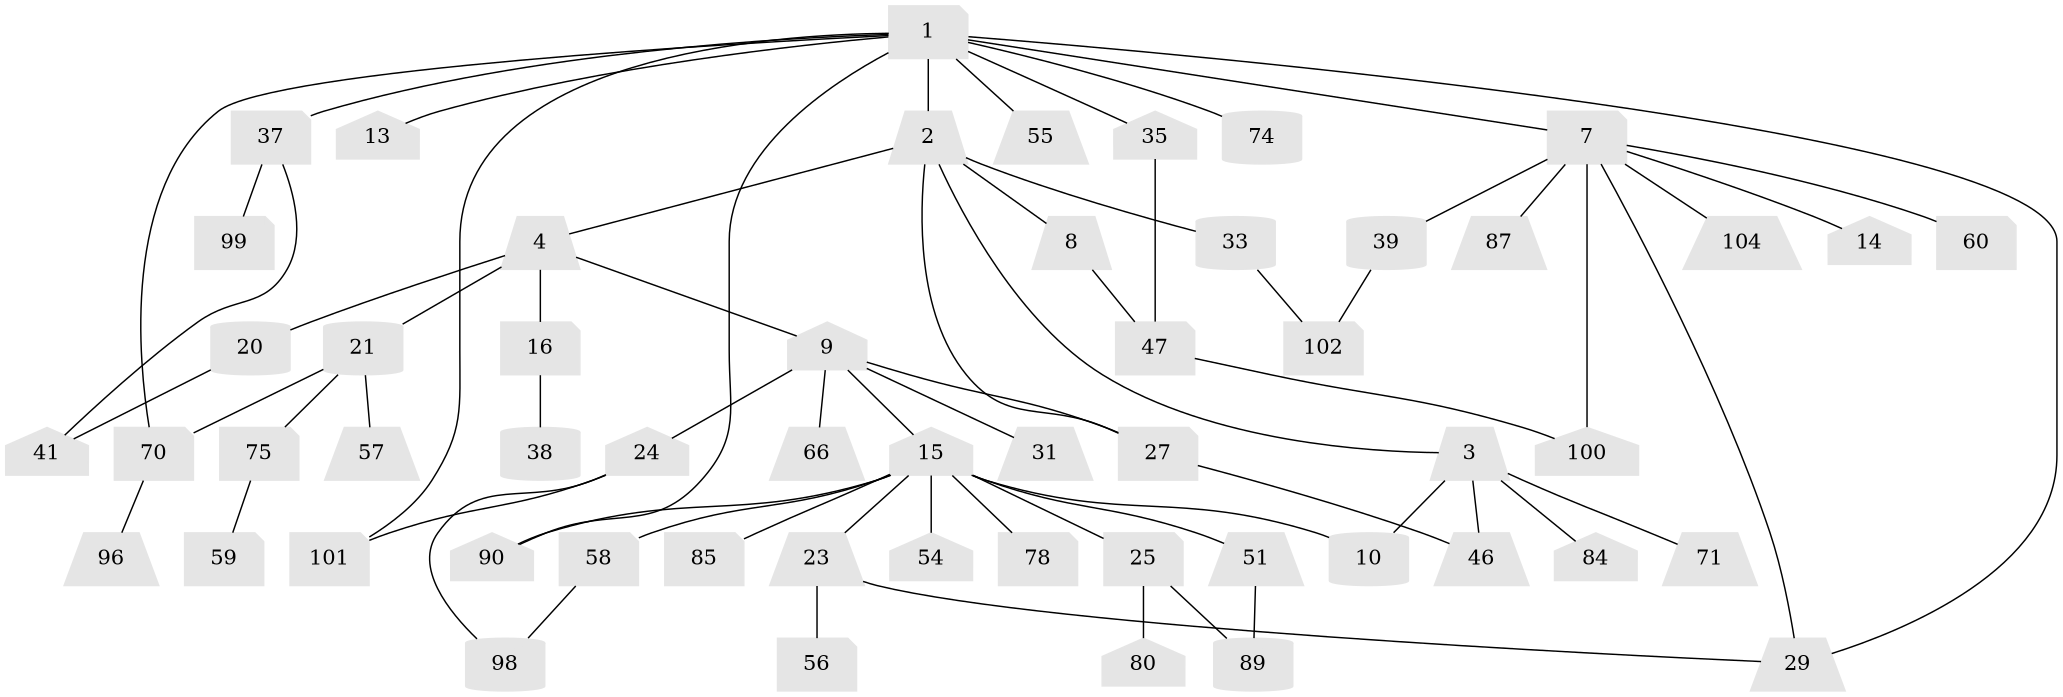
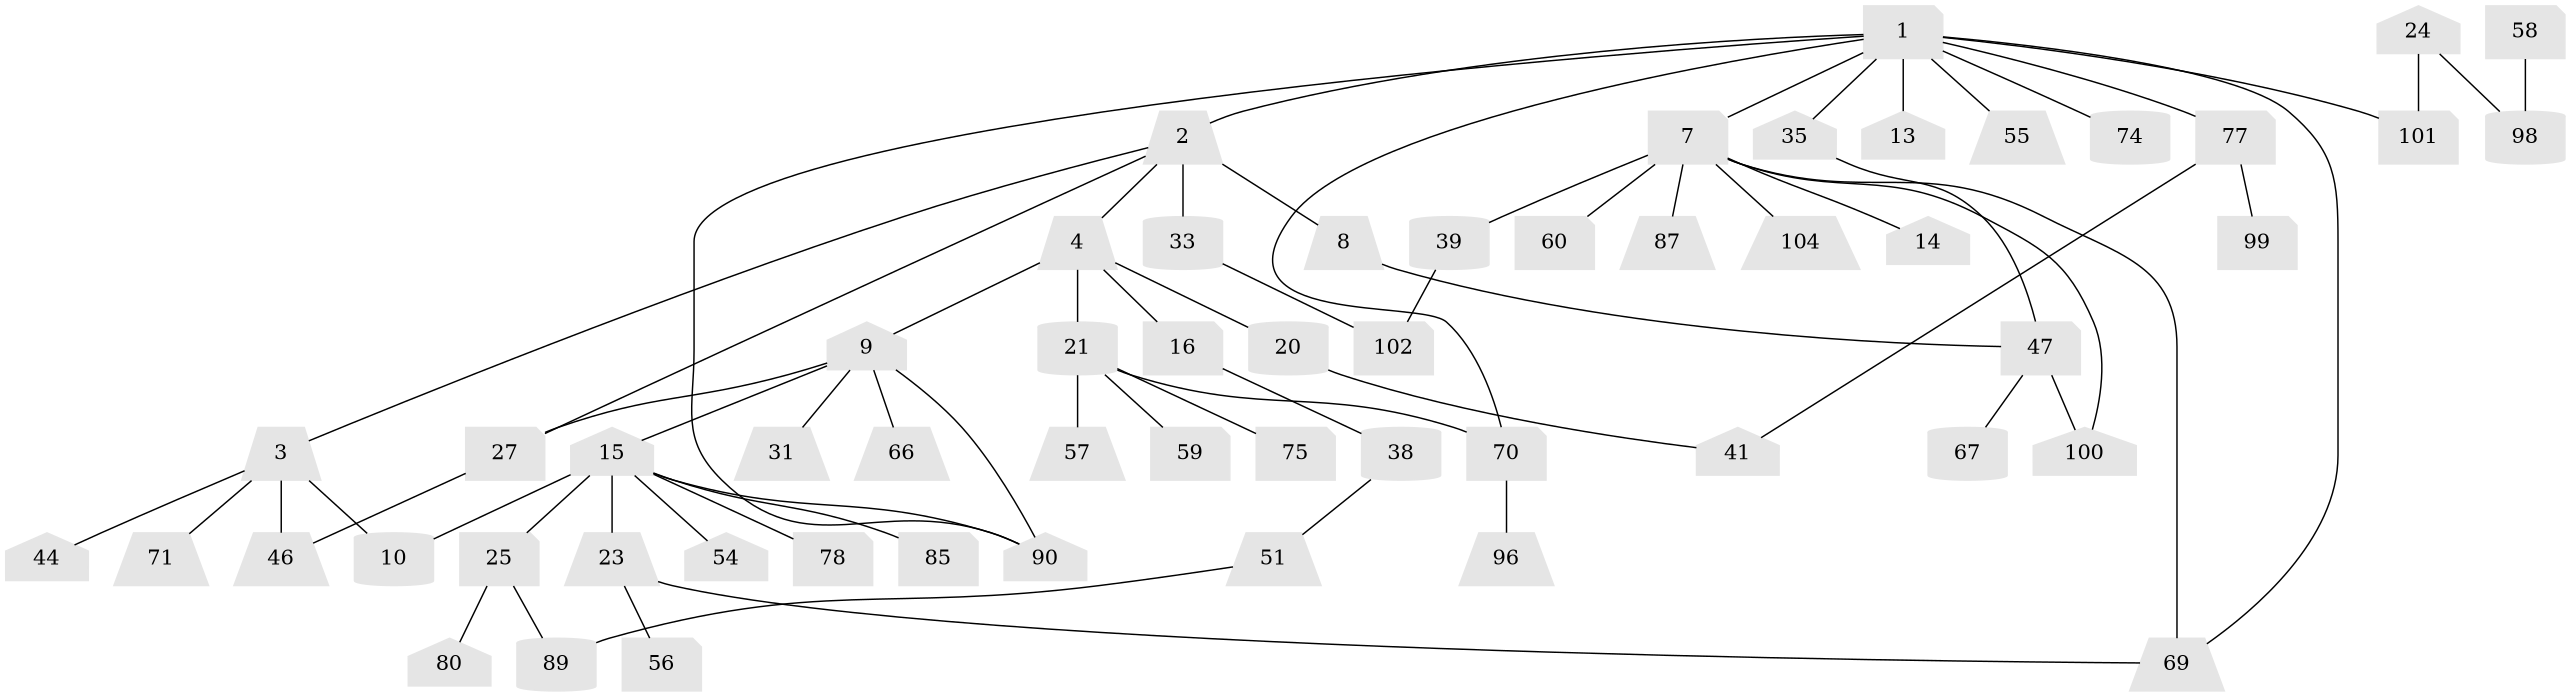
(271, 138) -> (2236, 138)
(741, 399) -> (976, 445)
none -> (1968, 454)
(242, 507) -> (1134, 401)
(1124, 514) -> (1337, 507)
(713, 515) -> none
(1596, 559) -> (47, 559)
(1798, 665) -> (2177, 665)
